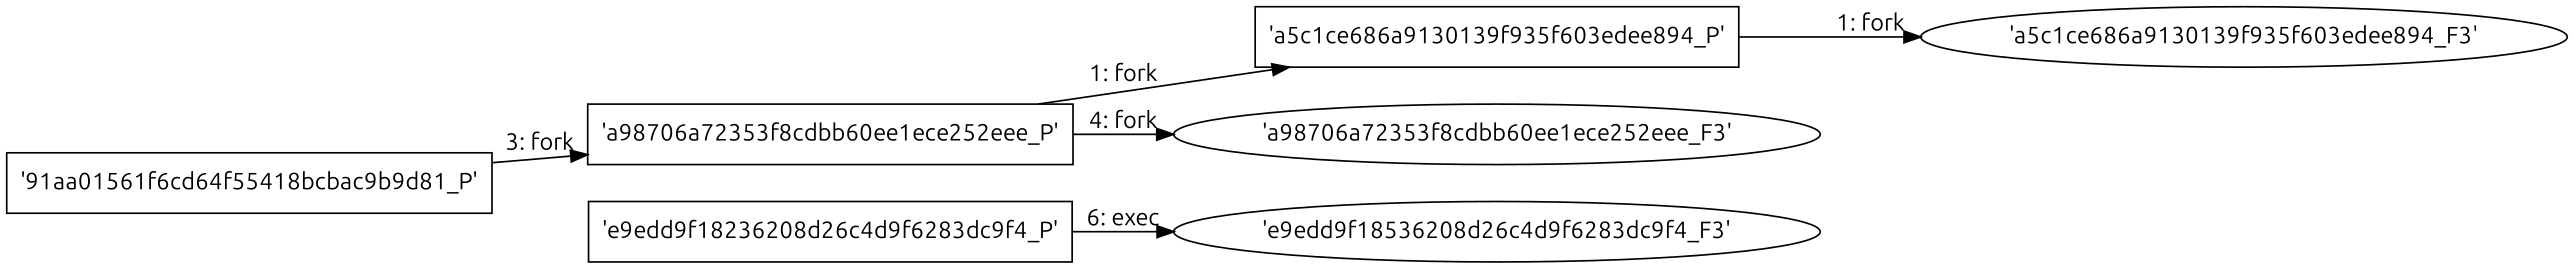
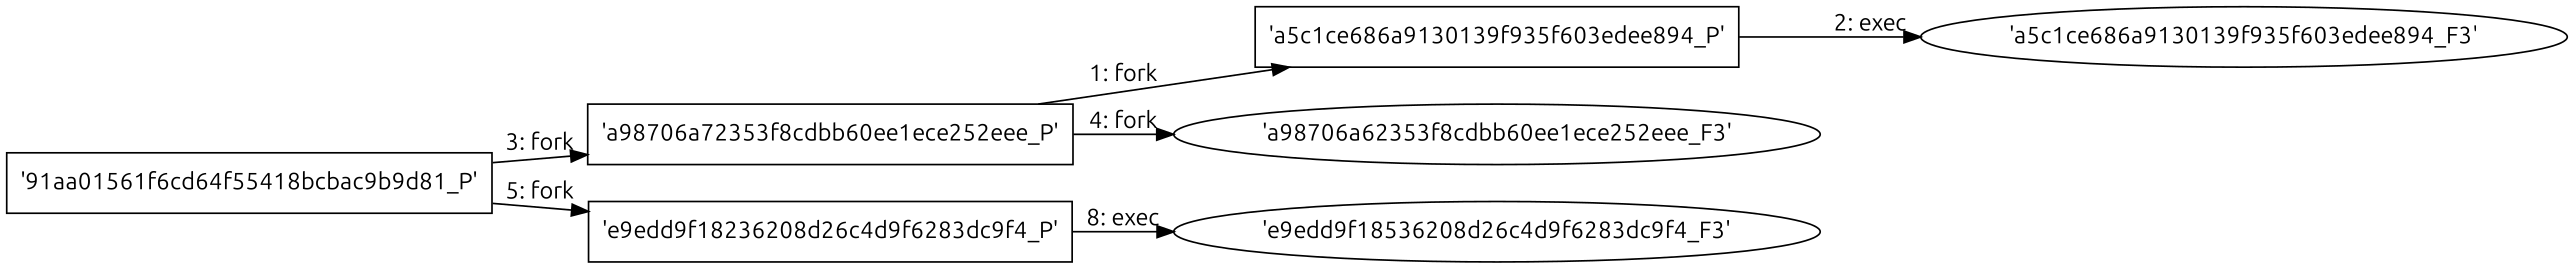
(1871, 24) -> (1871, 24)
(1497, 134) -> (1497, 134)
none -> (532, 207)
(1123, 219) -> (1123, 219)
